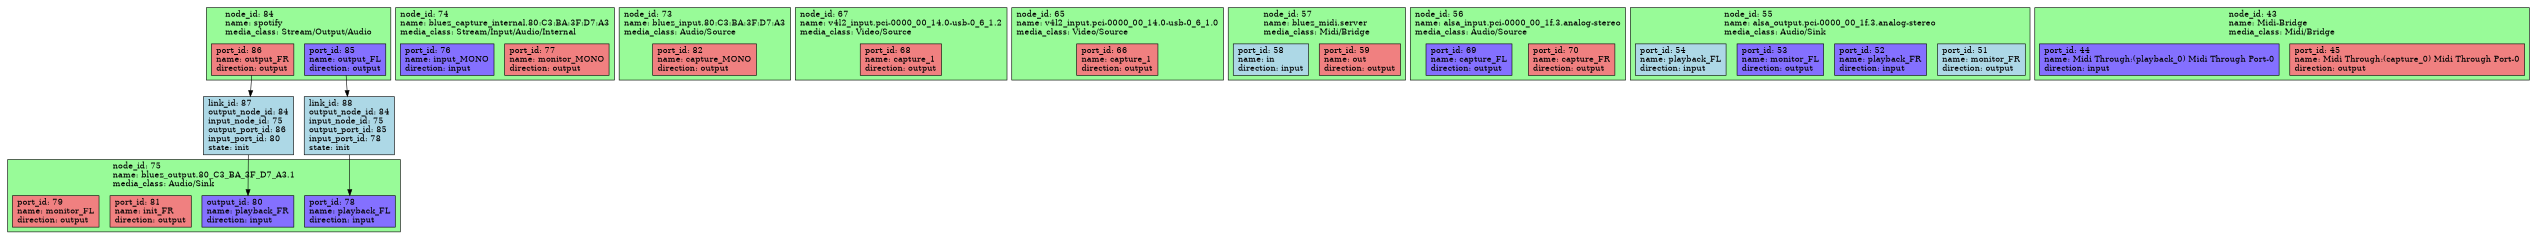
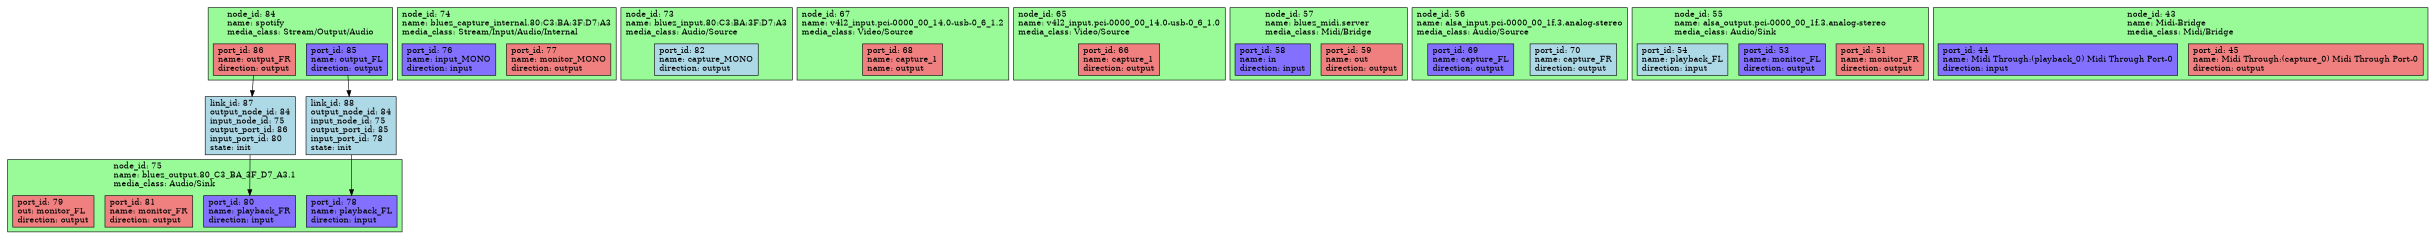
(705, 60) -> (706, 60)
(901, 60) -> (903, 60)
(1271, 60) -> (1273, 60)
(1572, 60) -> (1573, 60)
(1881, 60) -> none
(1981, 60) -> (1880, 60)
(56, 211) -> (53, 211)
(151, 211) -> (149, 211)
(248, 211) -> (250, 211)
